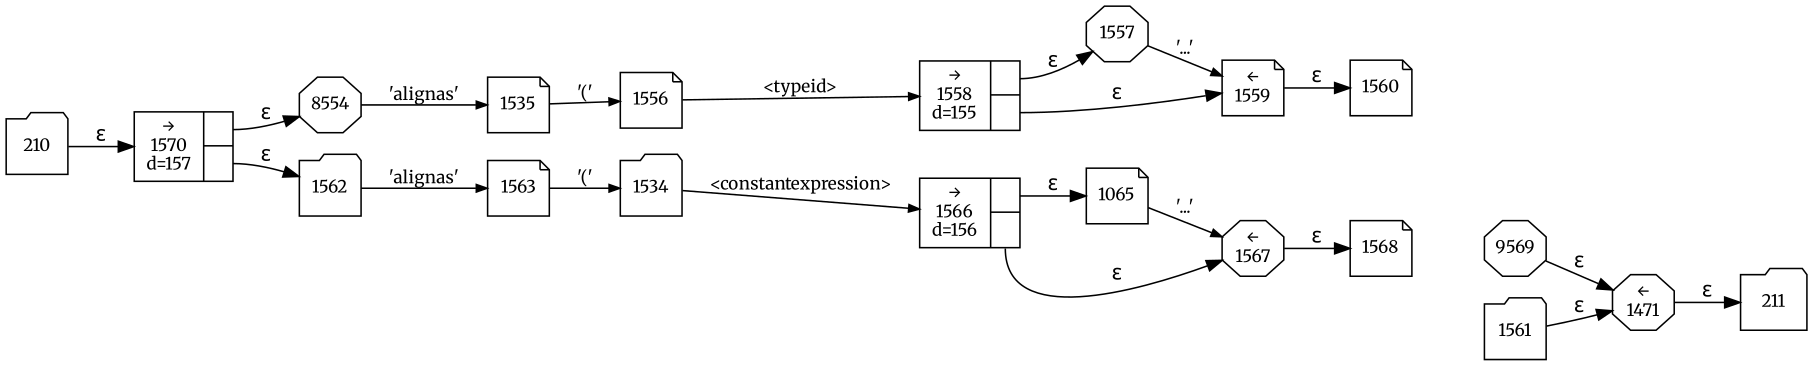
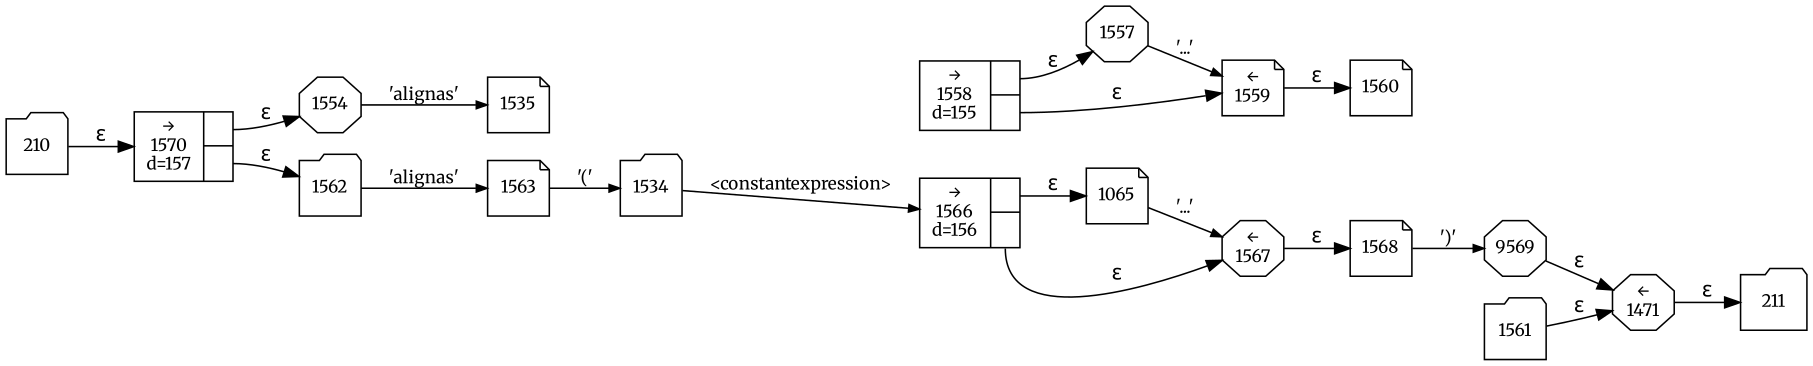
(651, 100) -> none
(330, 105) -> (330, 105)
none -> (1443, 248)
